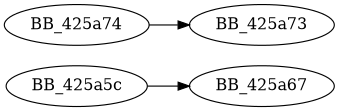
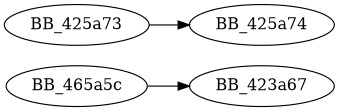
(163, 25) -> (163, 25)
(77, 86) -> (77, 86)
(262, 86) -> (262, 86)
